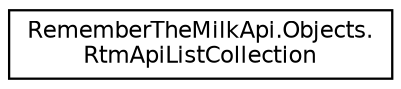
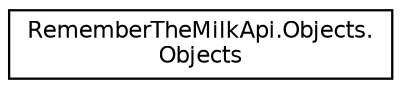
(201, 44) -> (201, 44)
